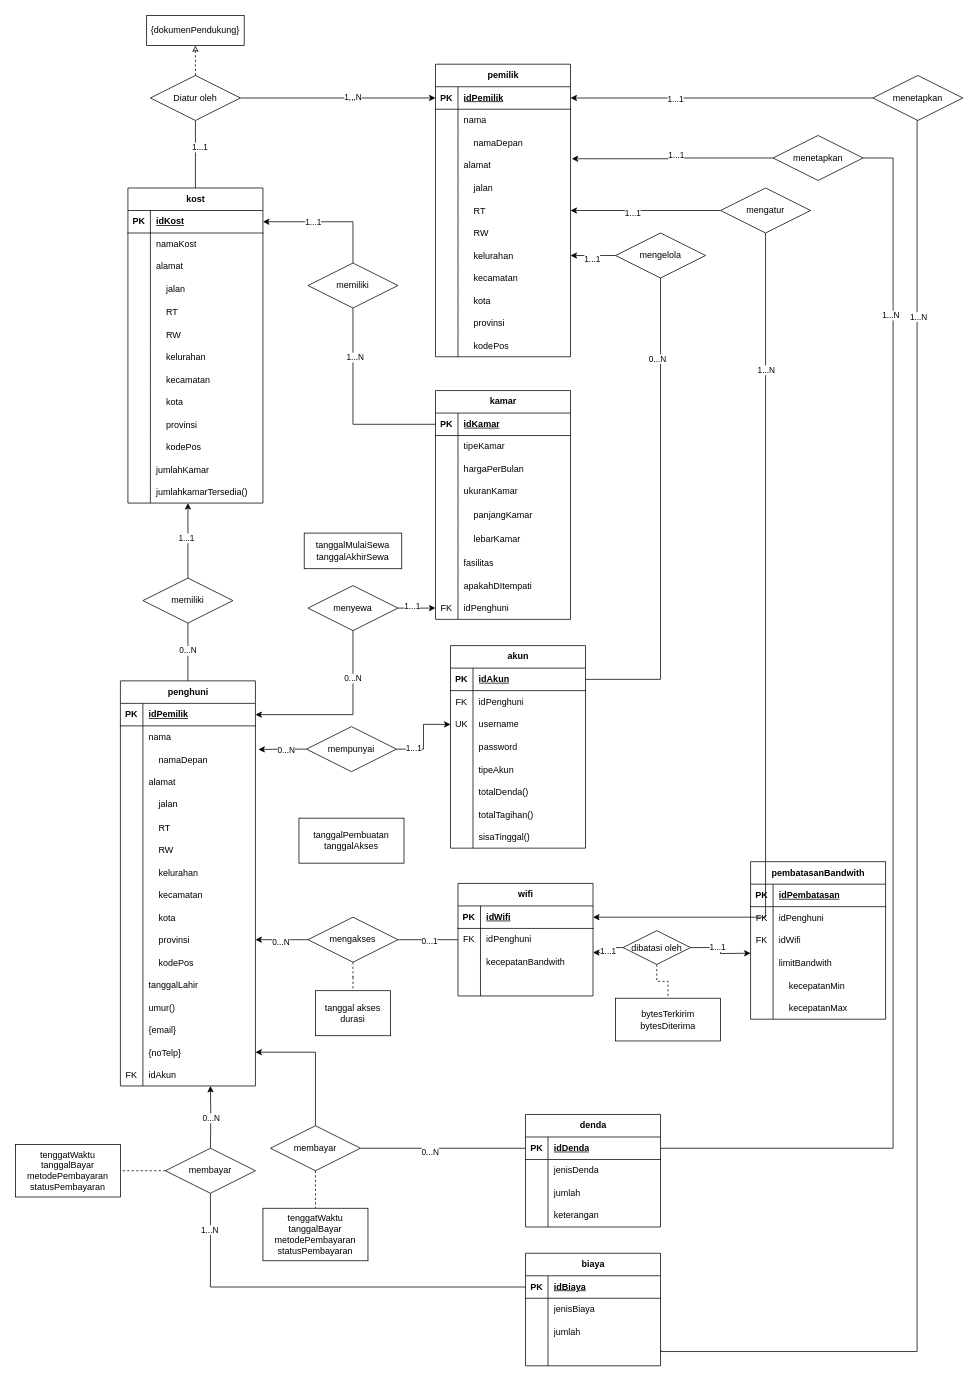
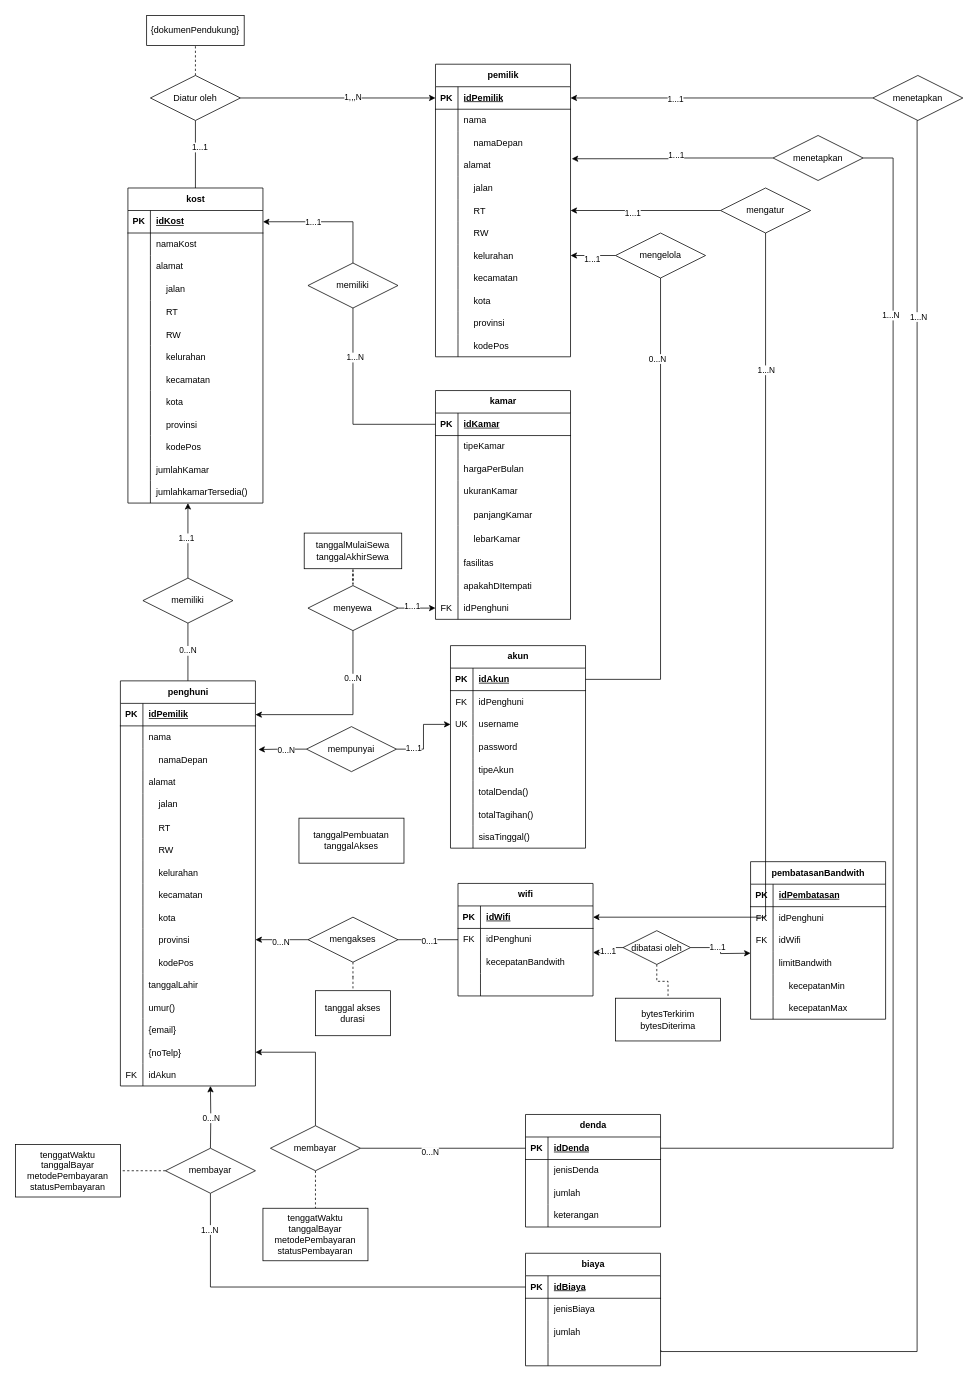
(195, 52) -> (195, 49)
none -> (353, 576)
